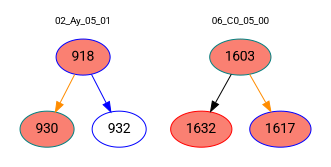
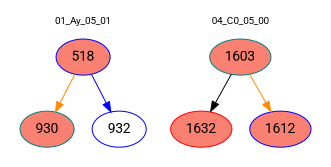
(83, 22) -> (83, 22)
(241, 22) -> (241, 22)
(83, 57) -> (83, 57)
(280, 129) -> (280, 129)
